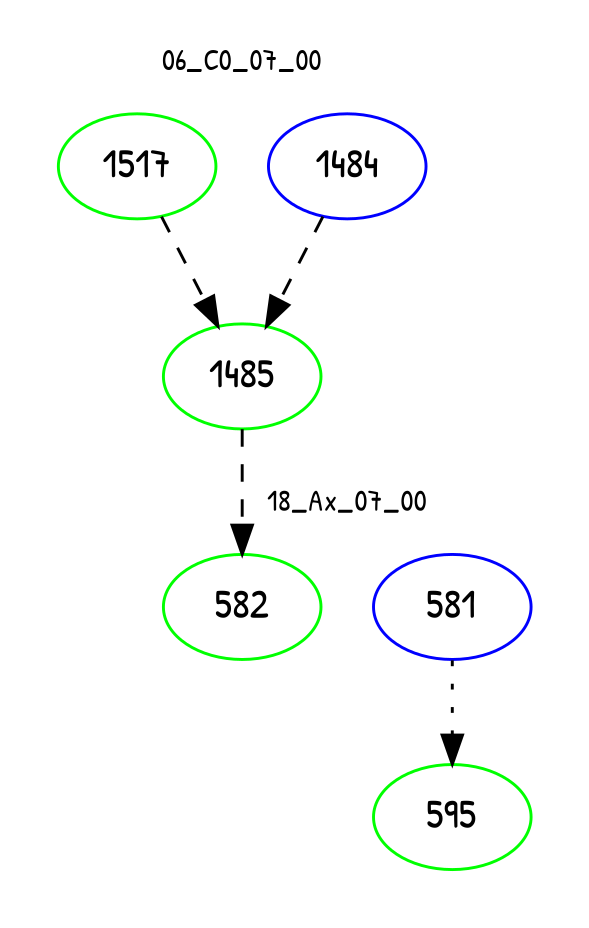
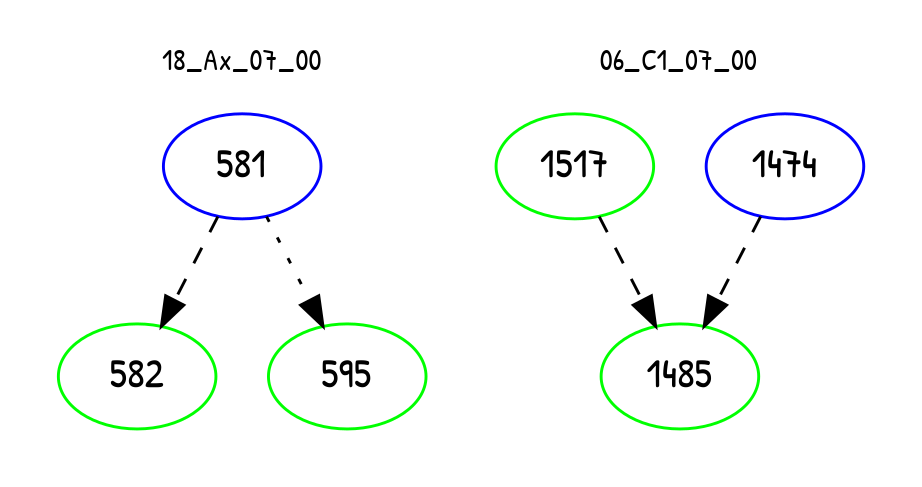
(242, 63) -> (680, 63)
(347, 166) -> (785, 166)
(242, 493) -> (196, 258)
